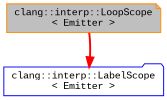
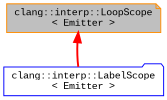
(90, 45) -> (77, 55)
